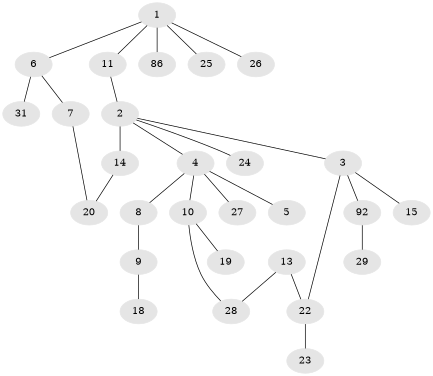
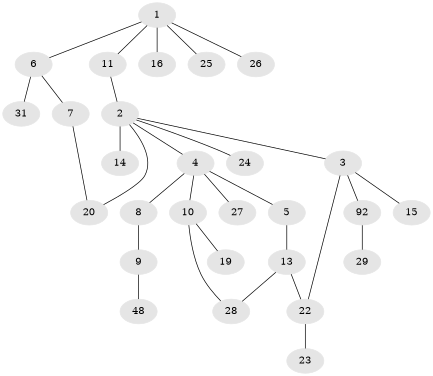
(157, 64) -> (157, 64)
(105, 188) -> (146, 173)
none -> (287, 237)
(139, 311) -> (139, 311)
